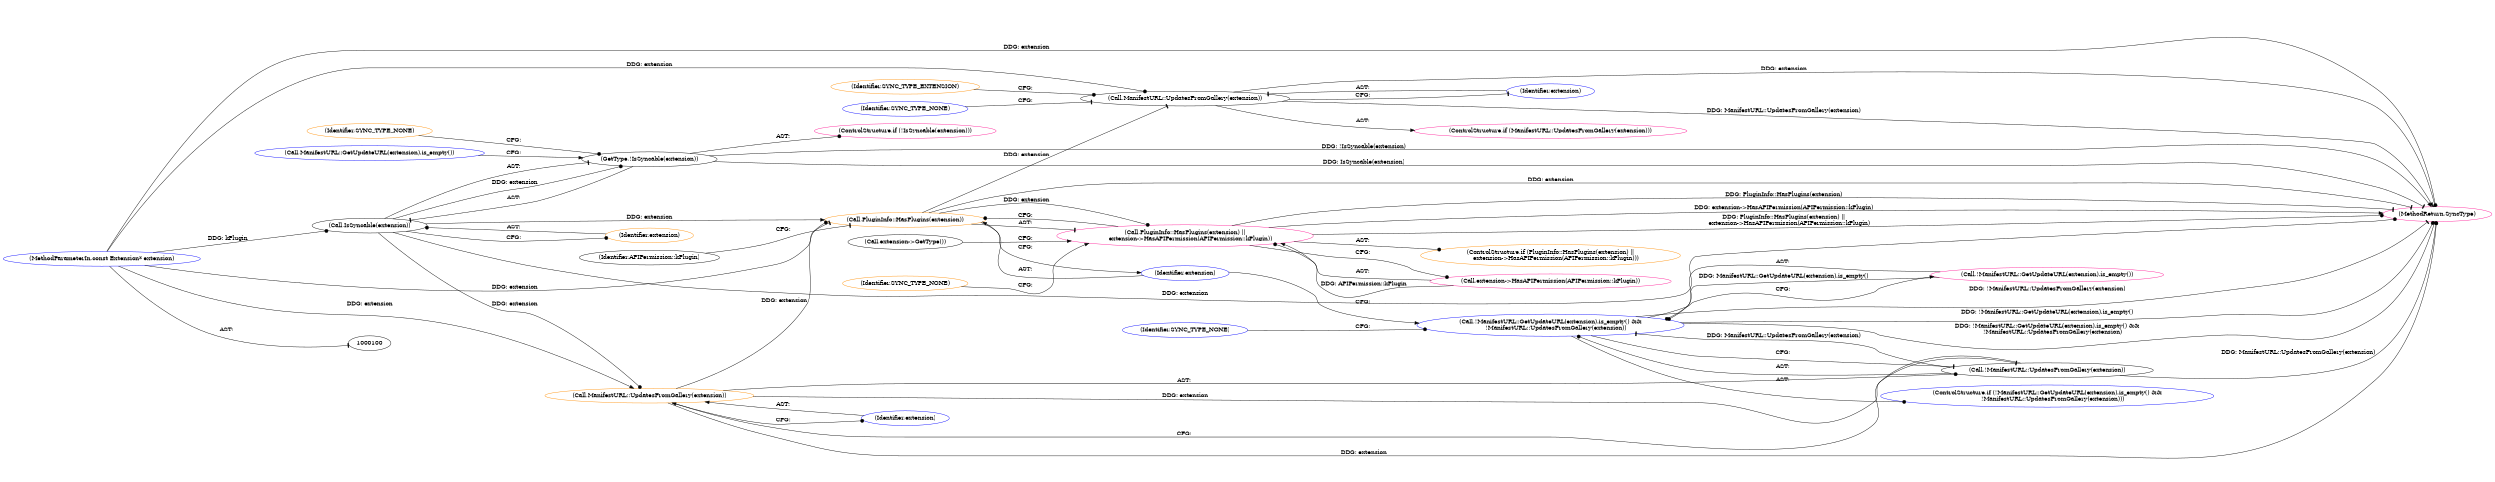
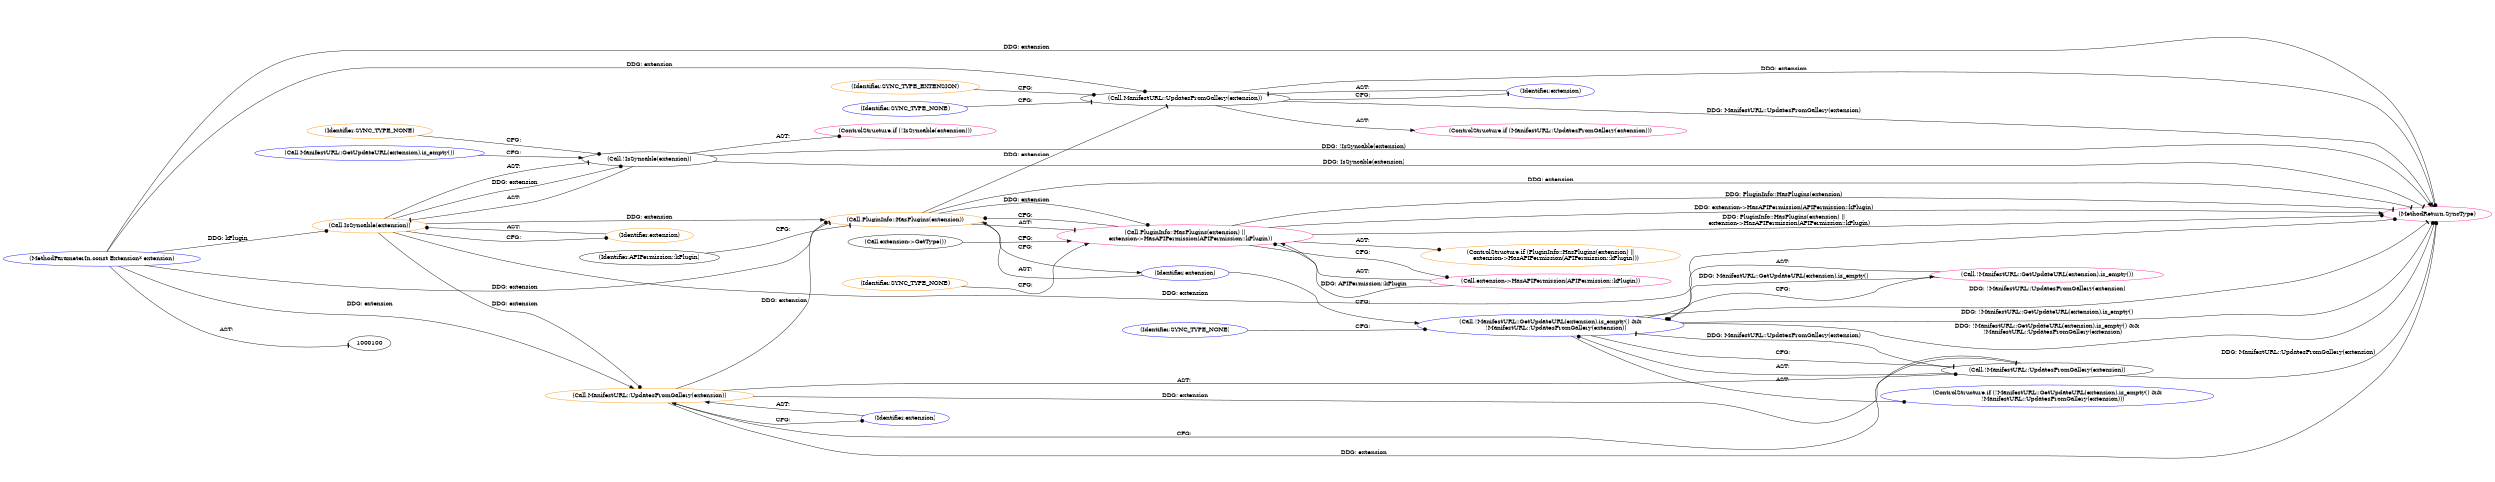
(649, 159) -> (649, 159)
(370, 226) -> (370, 226)
